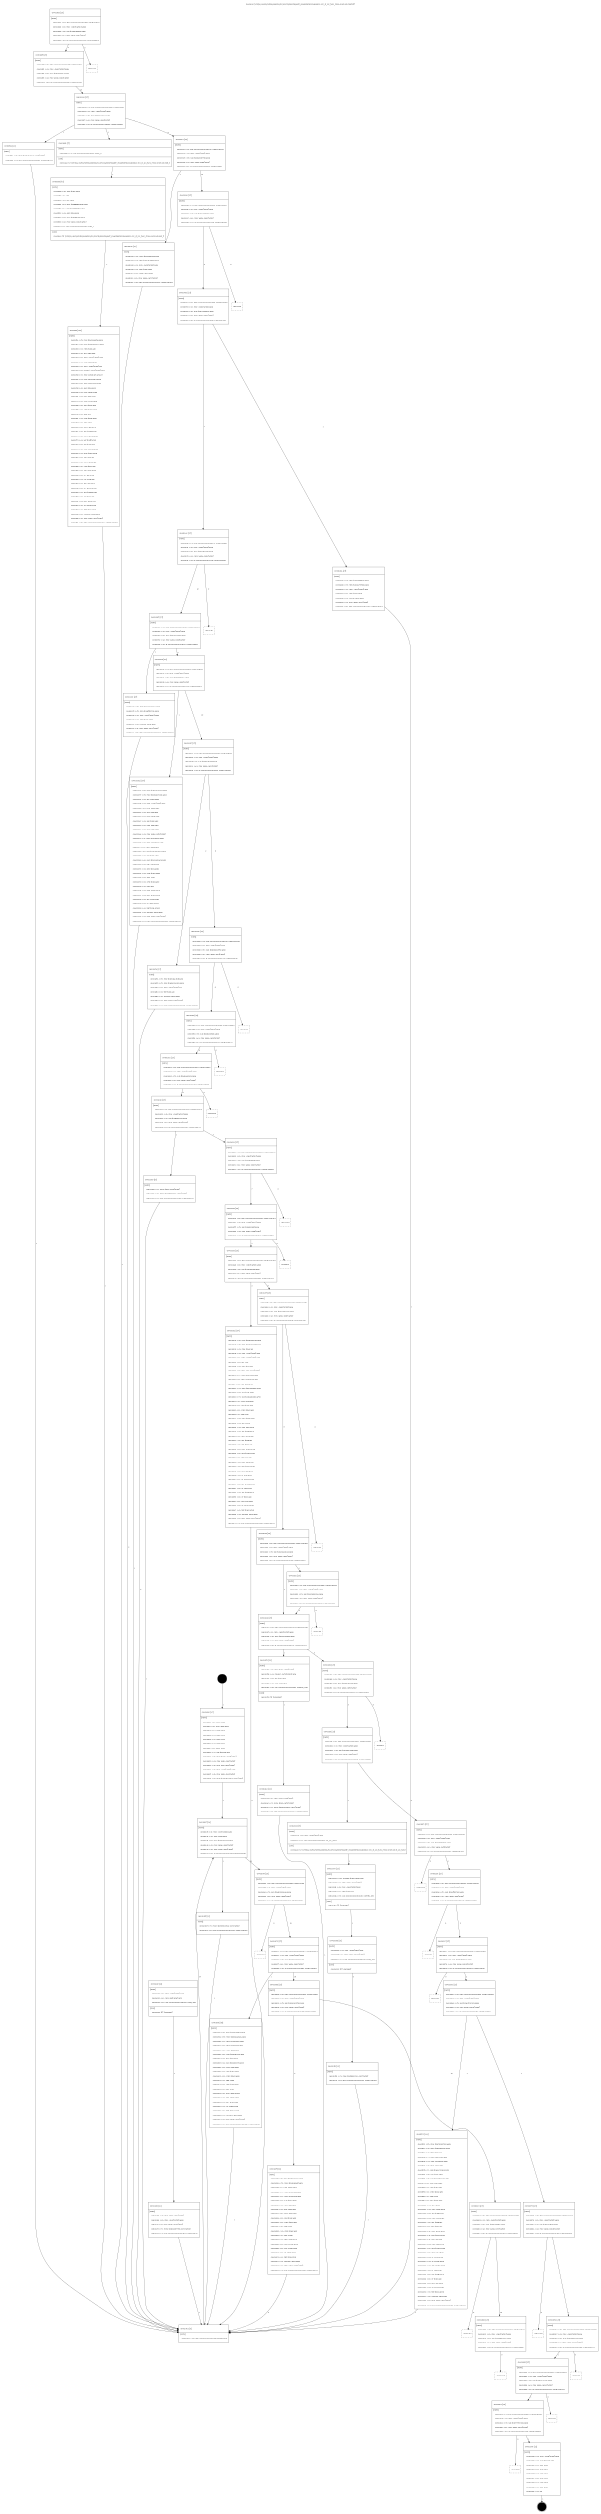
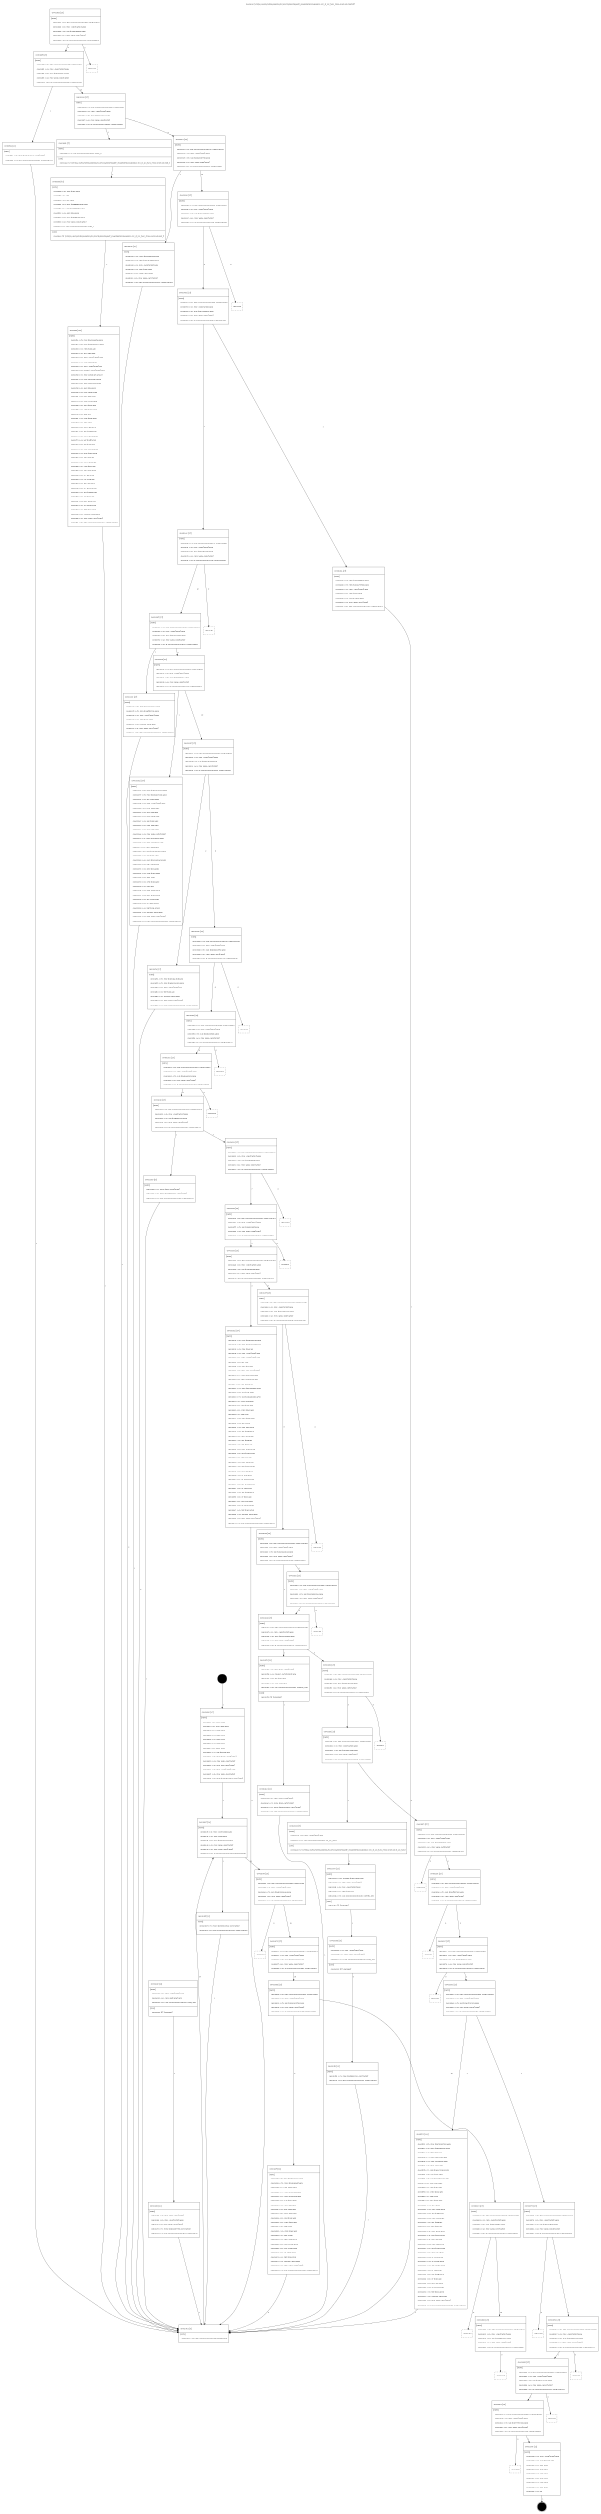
(60, 133) -> (43, 114)
(236, 2073) -> none
